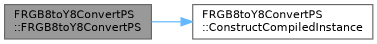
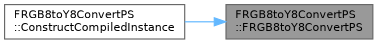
(166, 22) -> (199, 22)
